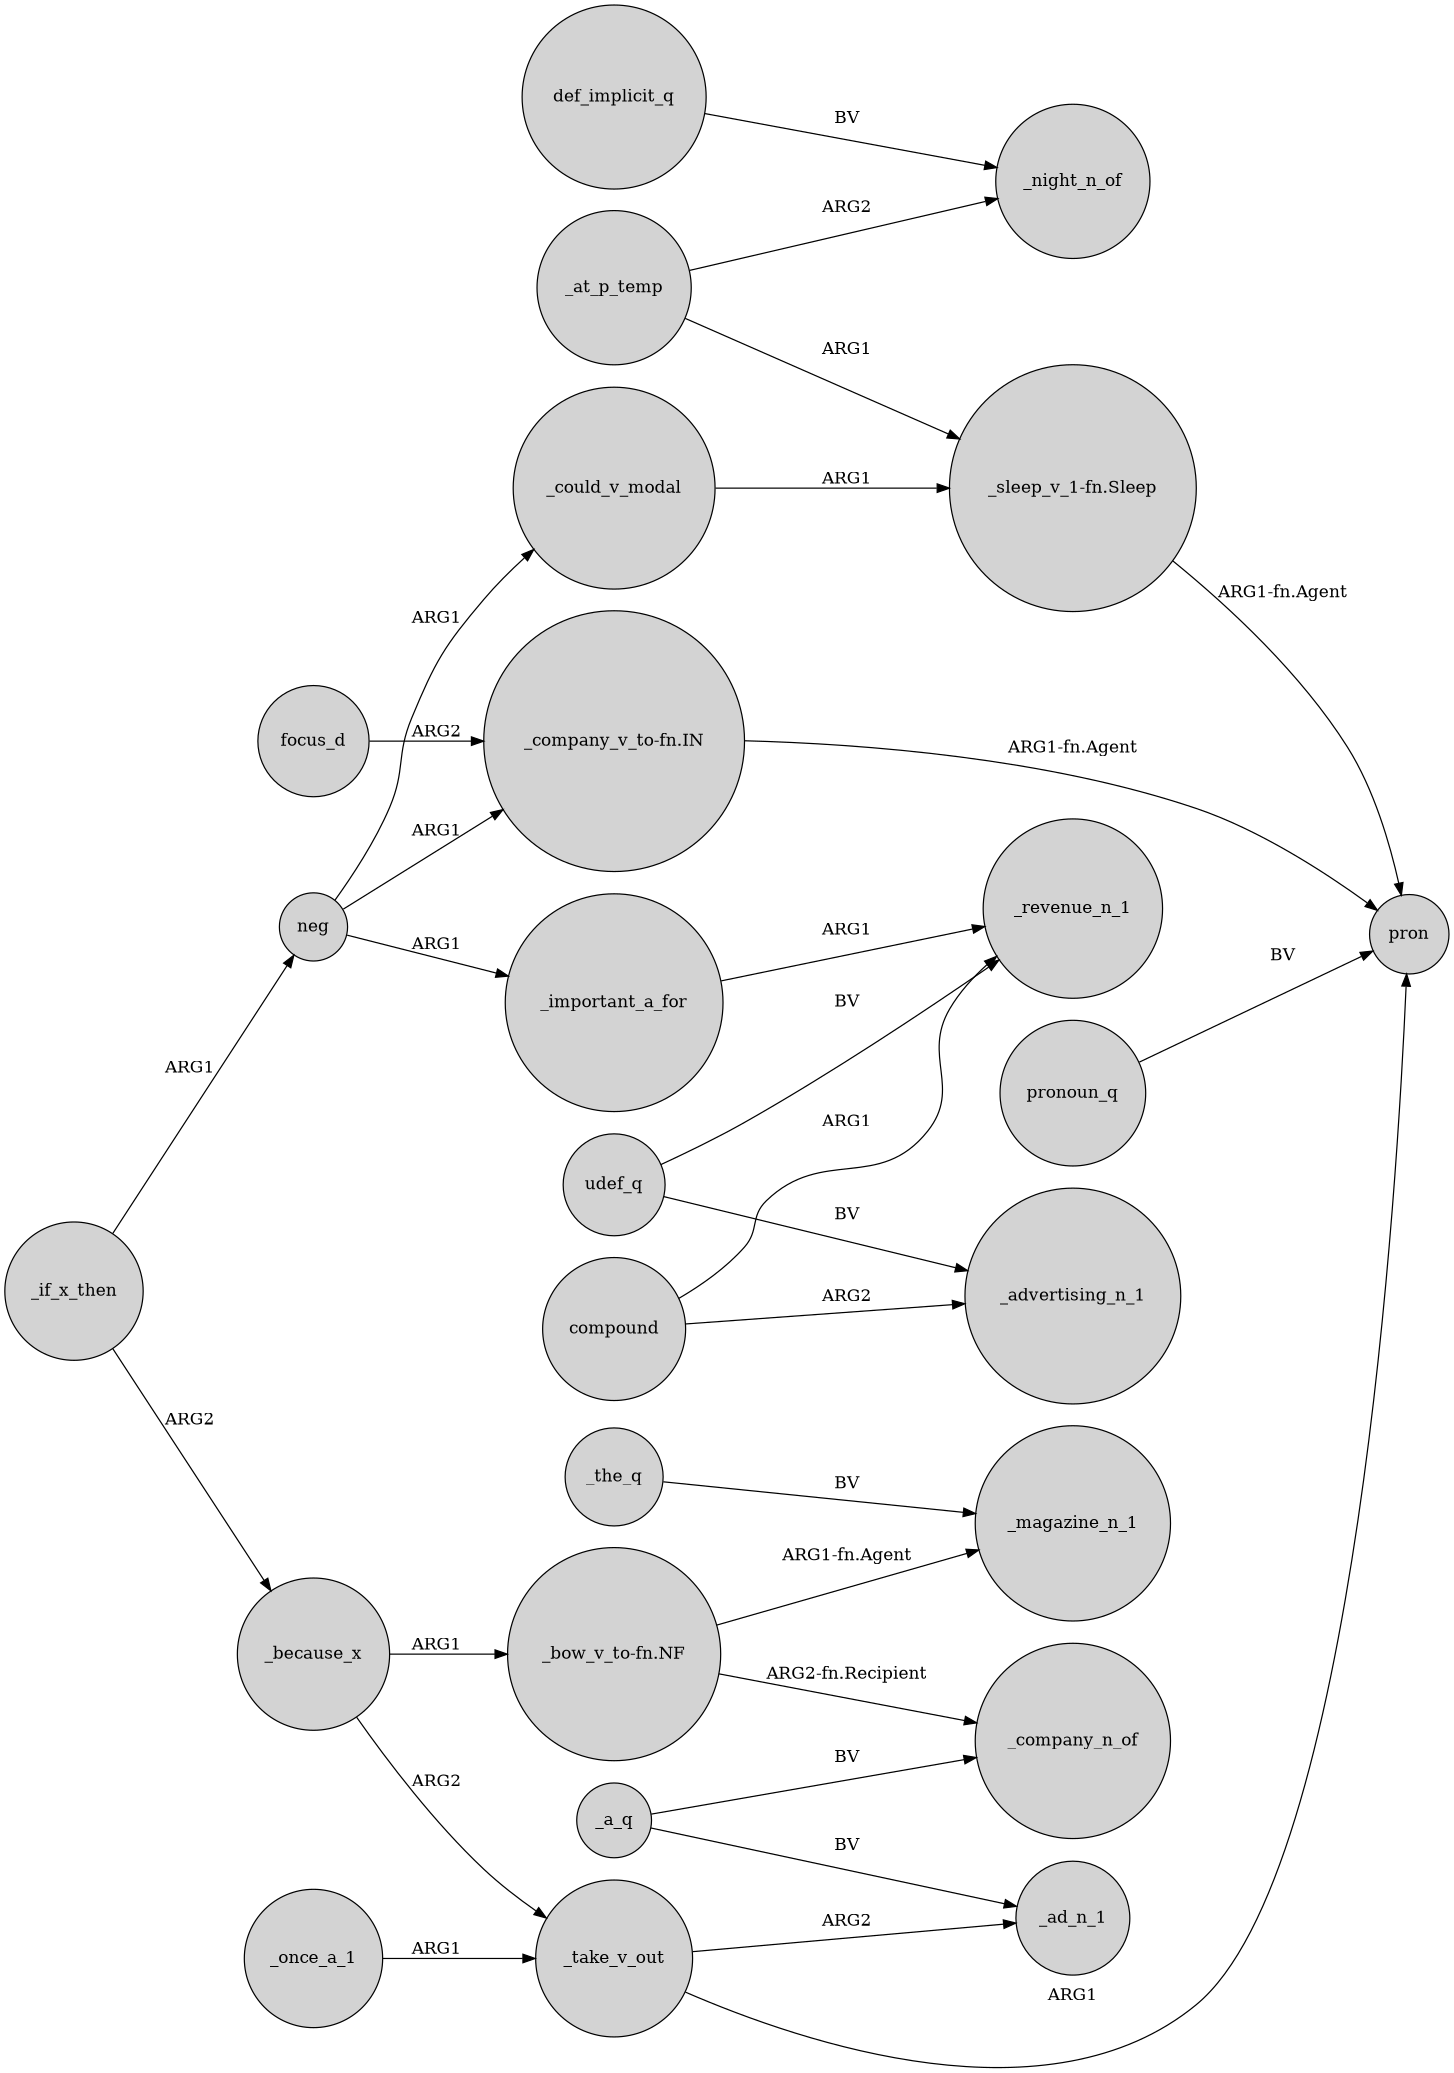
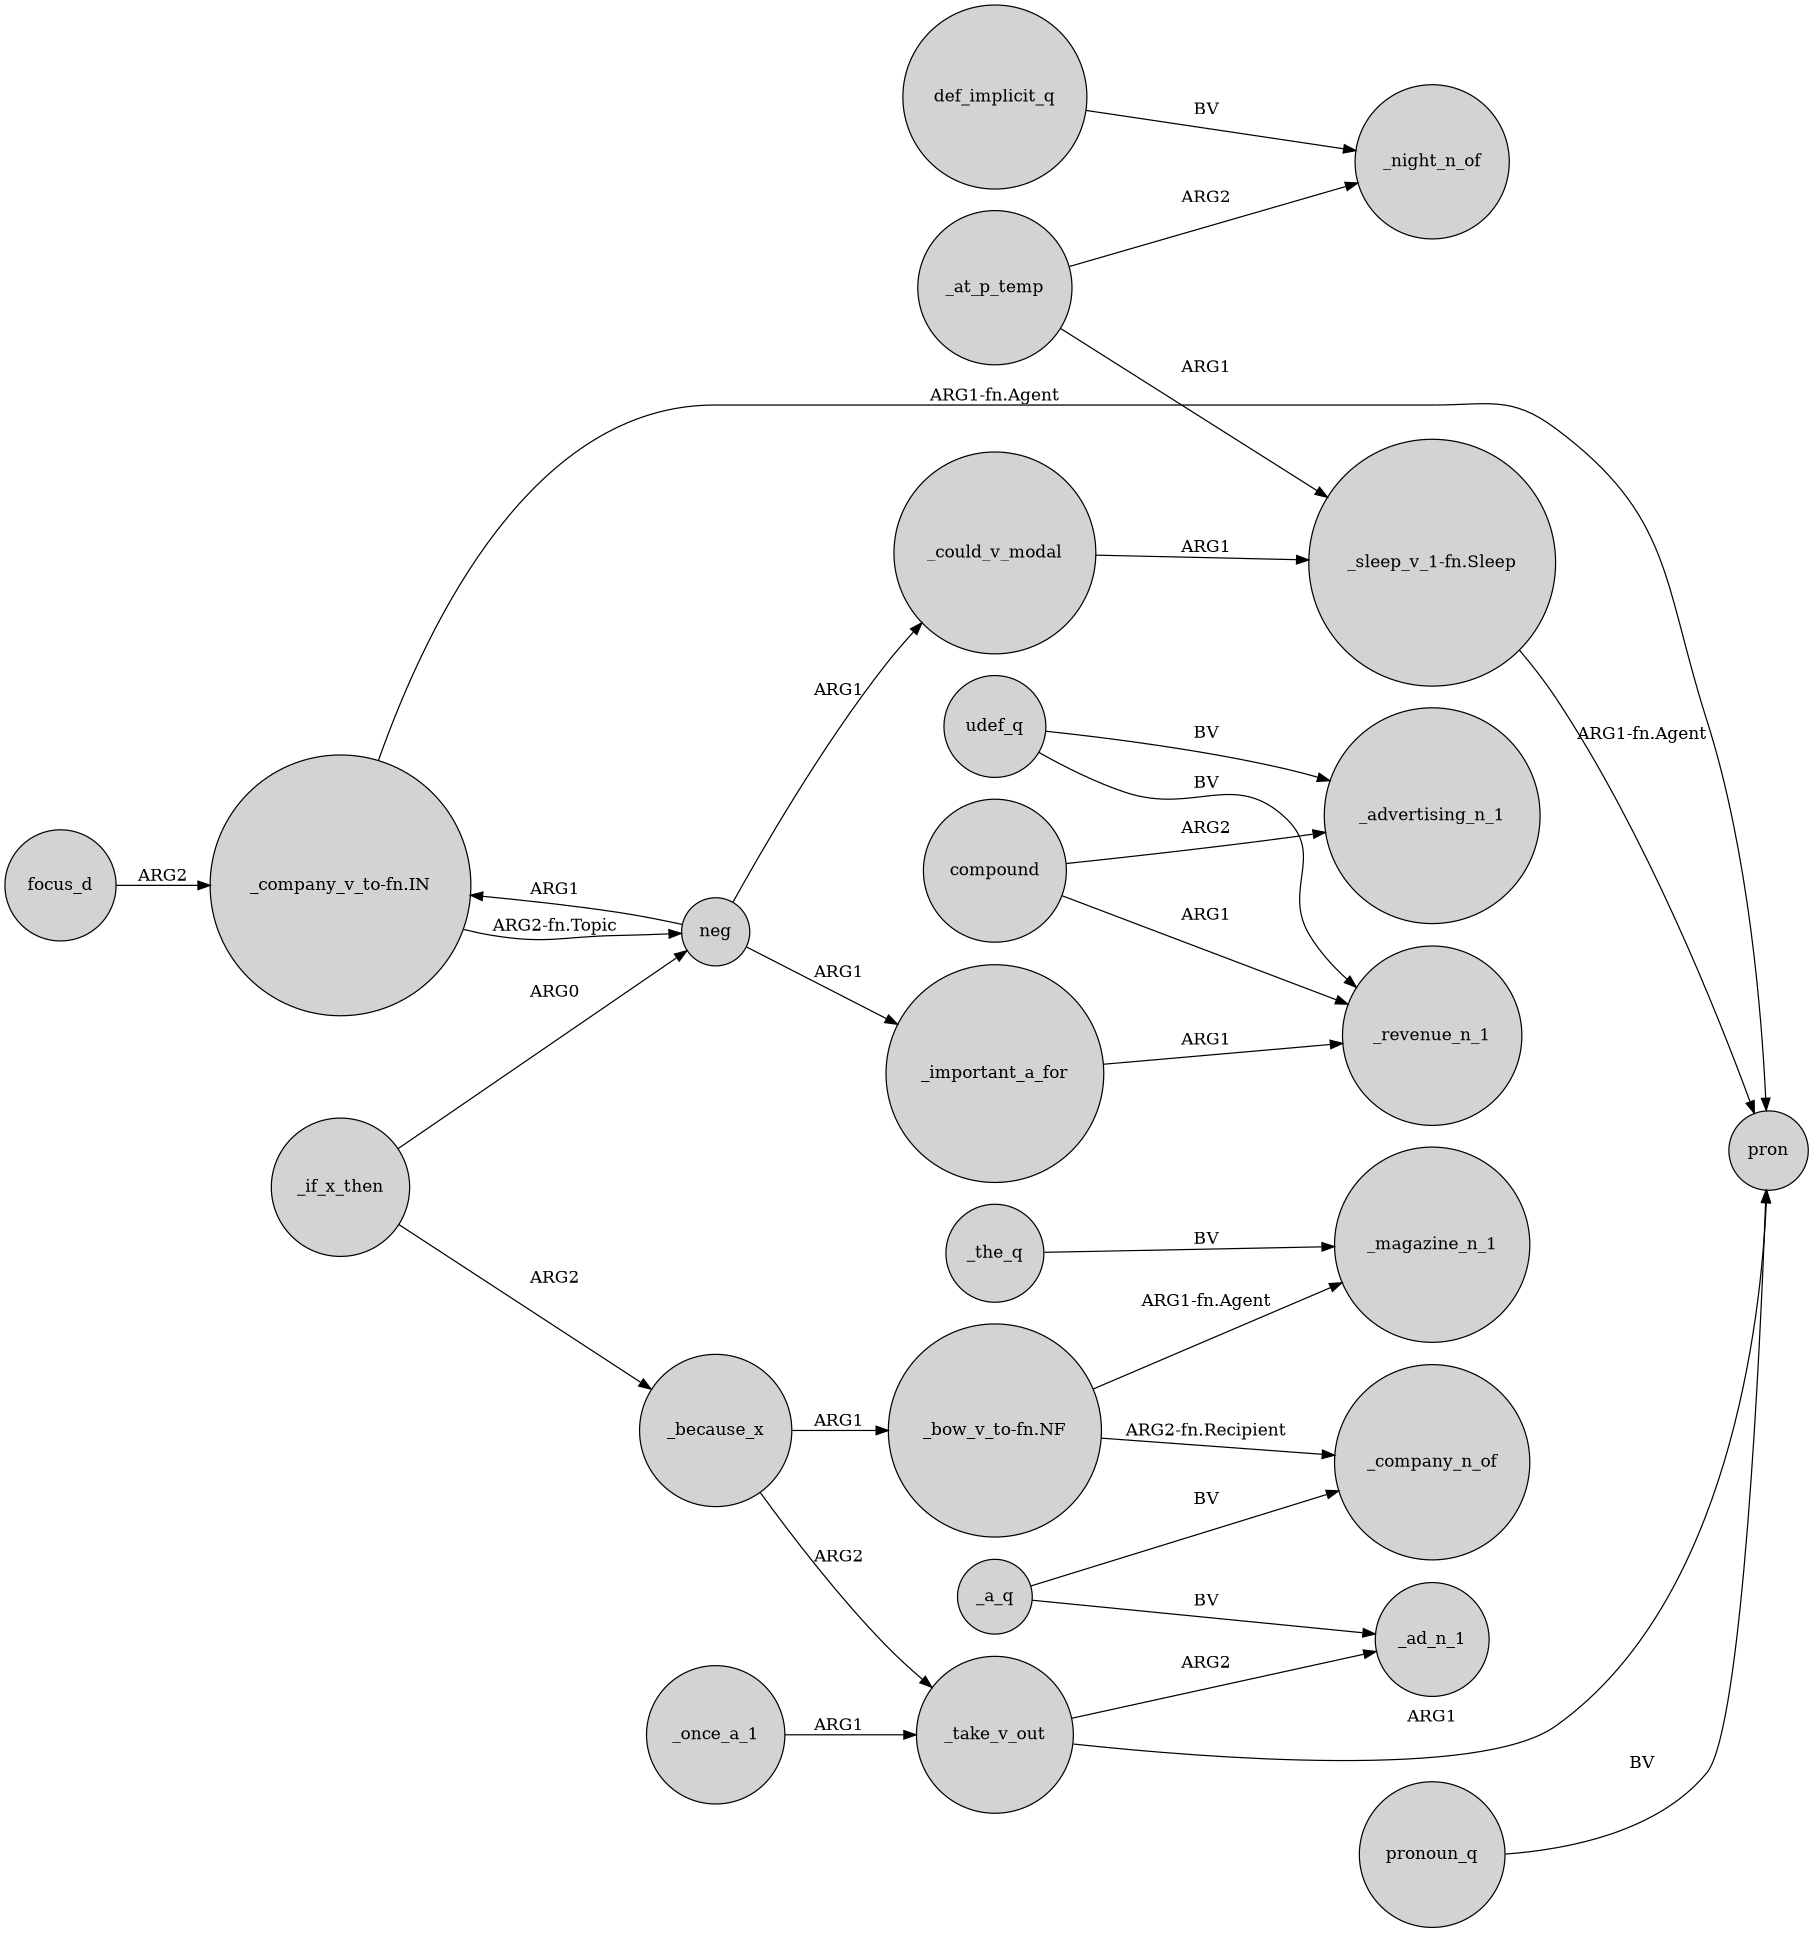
none -> (566, 938)
(190, 1068) -> (555, 992)
